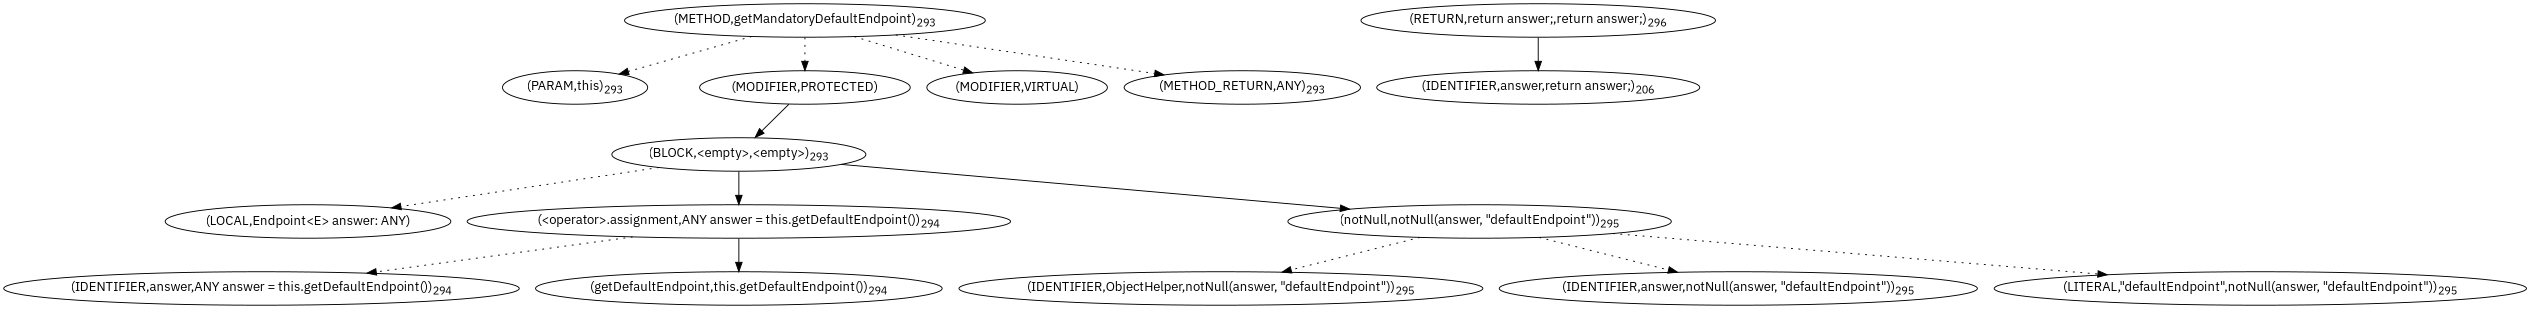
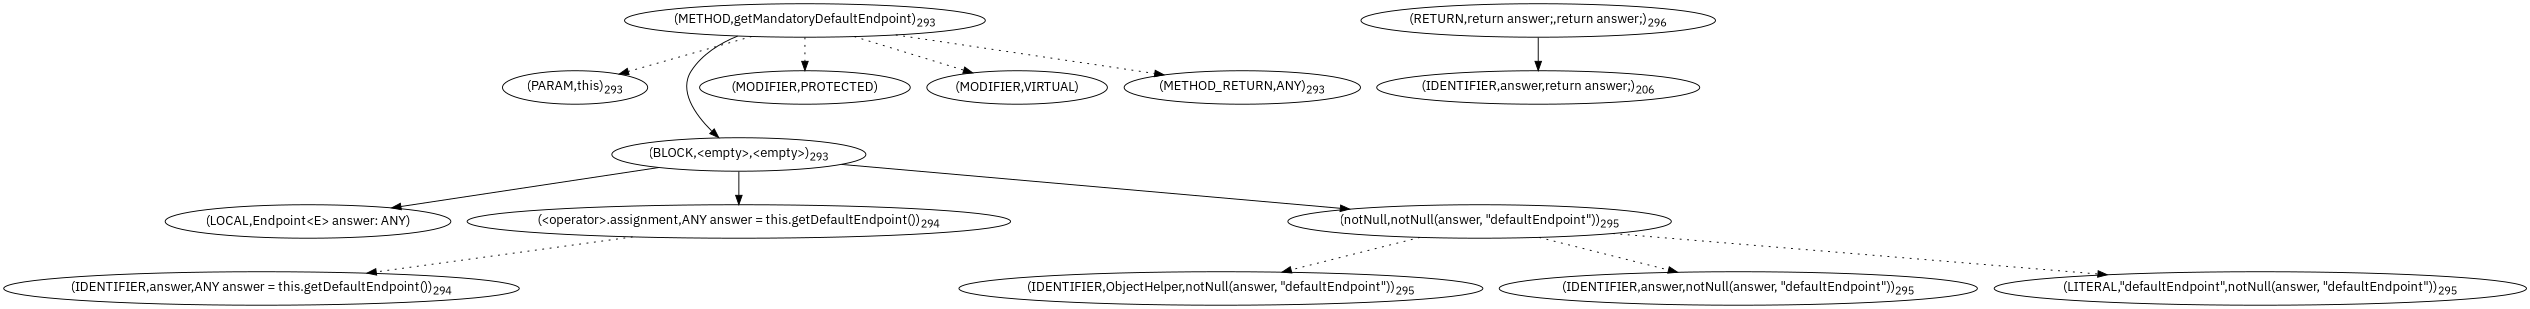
(775, 117) -> (689, 75)
(530, 187) -> (530, 187)
(739, 288) -> none
